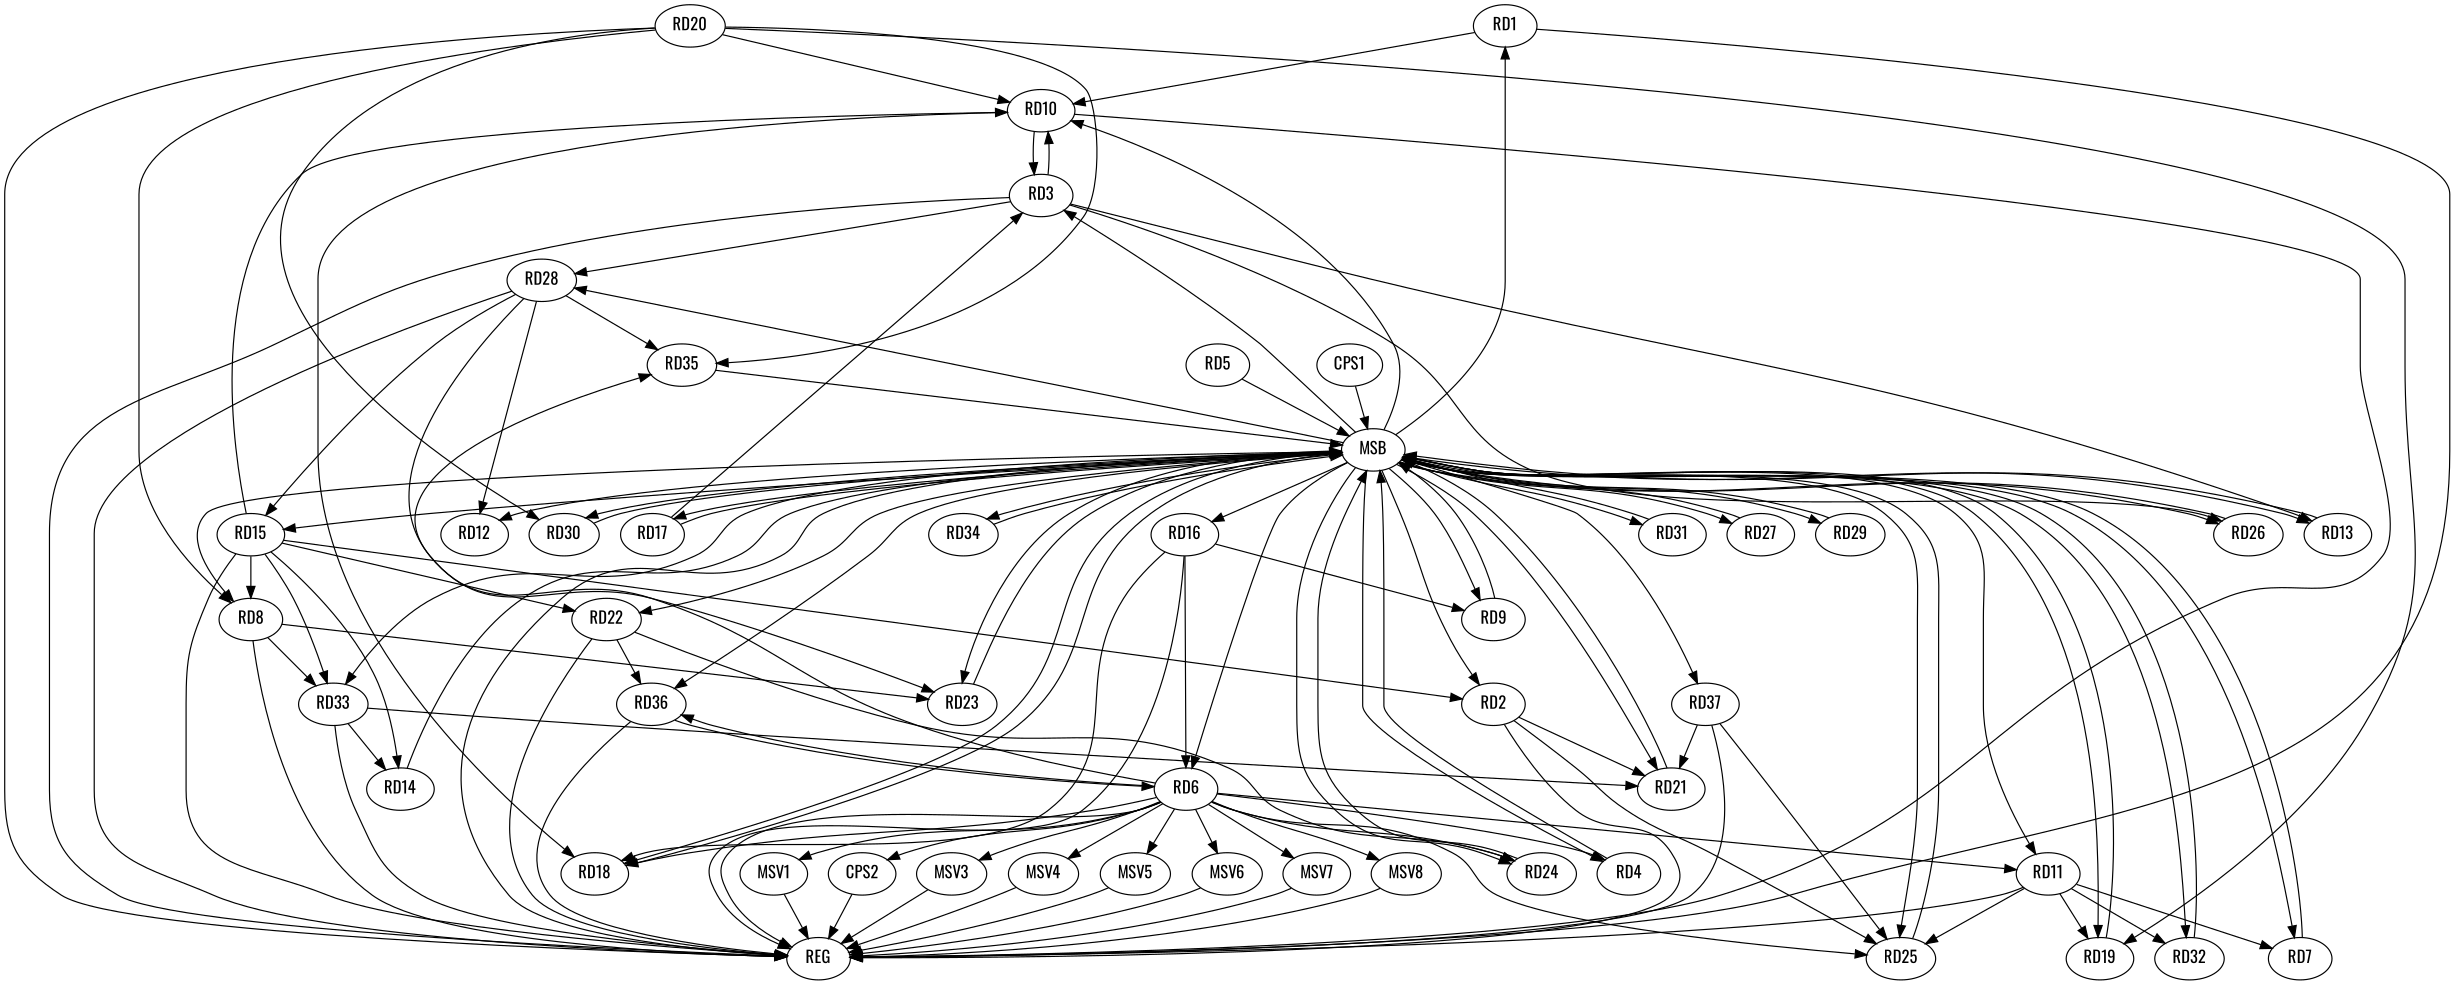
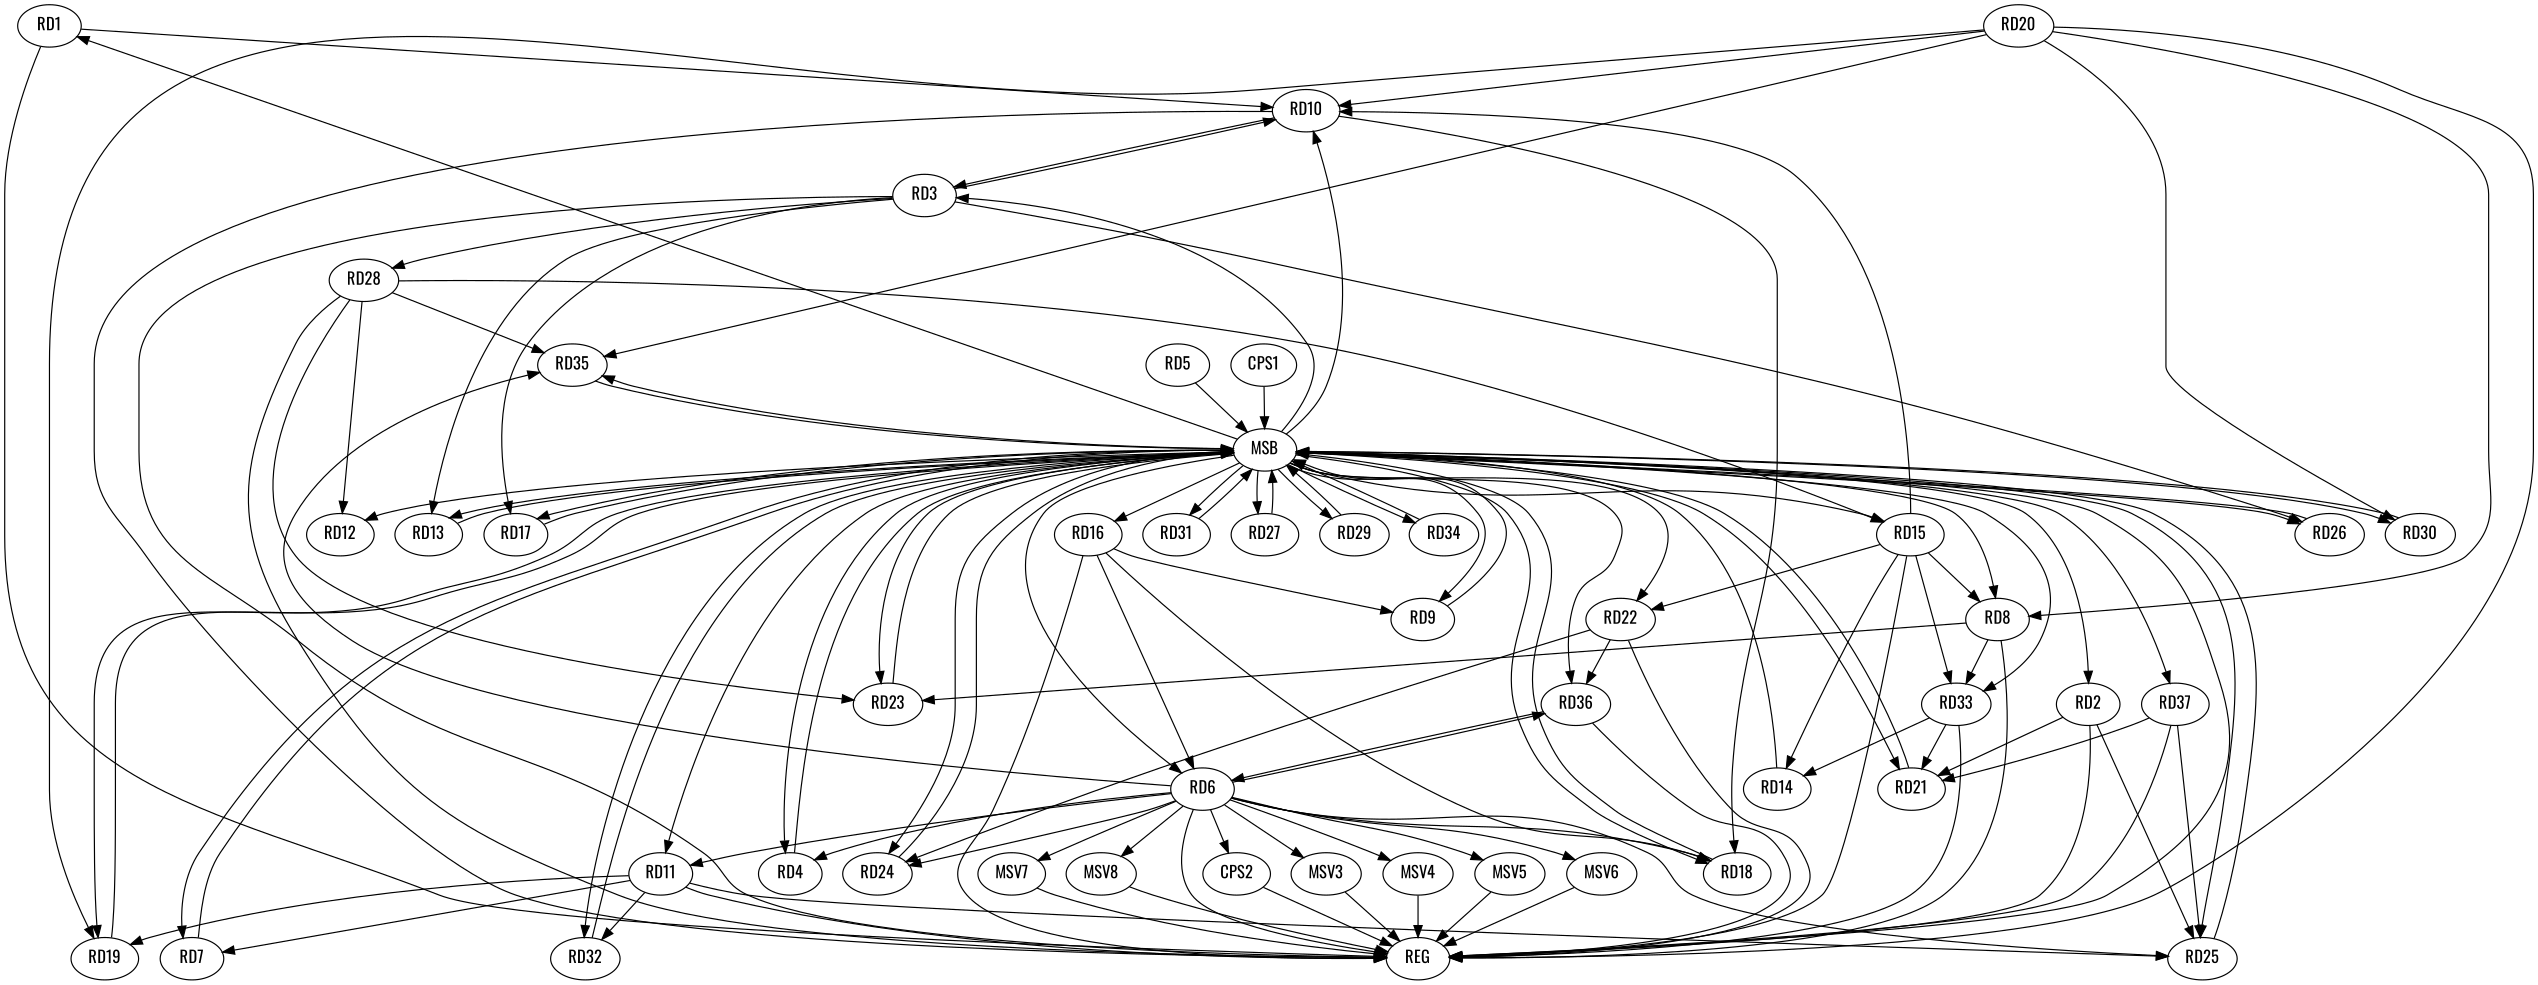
(965, 367) -> (921, 432)
(842, 369) -> (619, 267)
(867, 619) -> none
(774, 874) -> none
